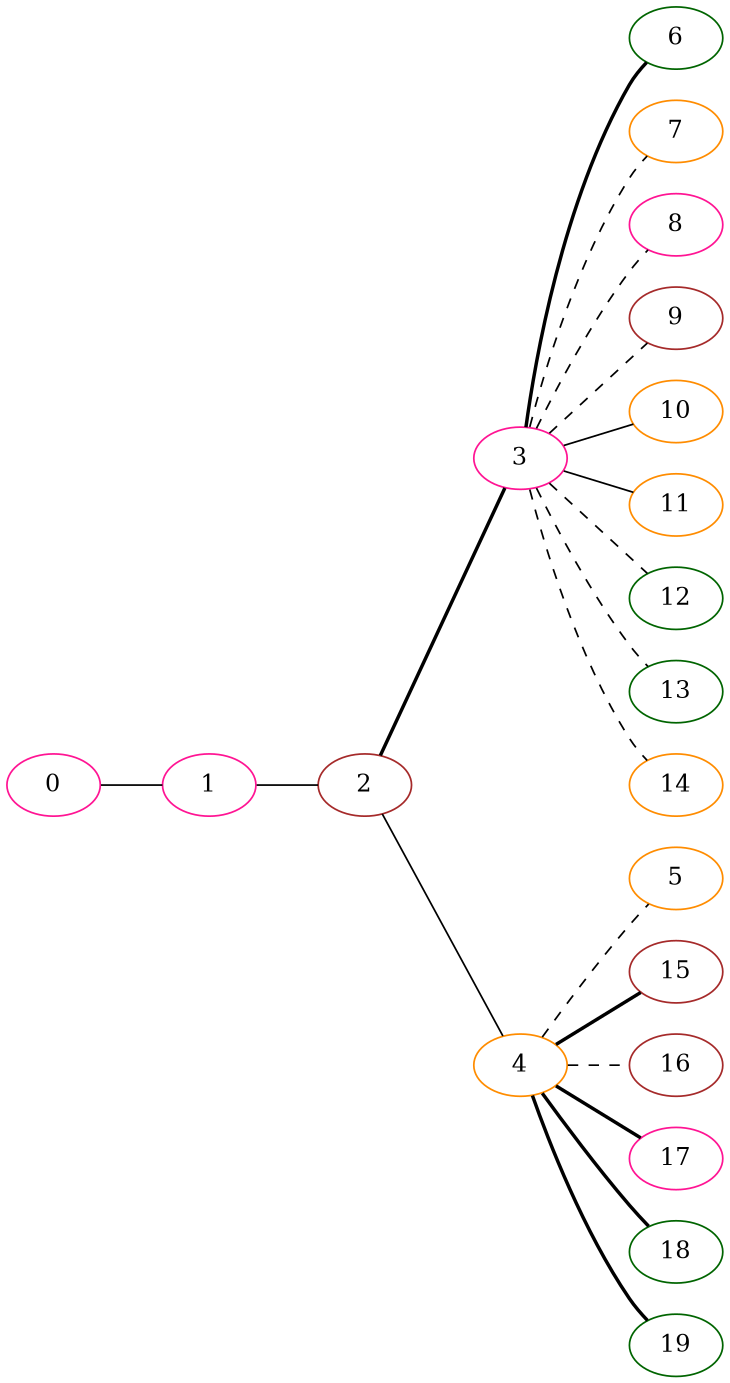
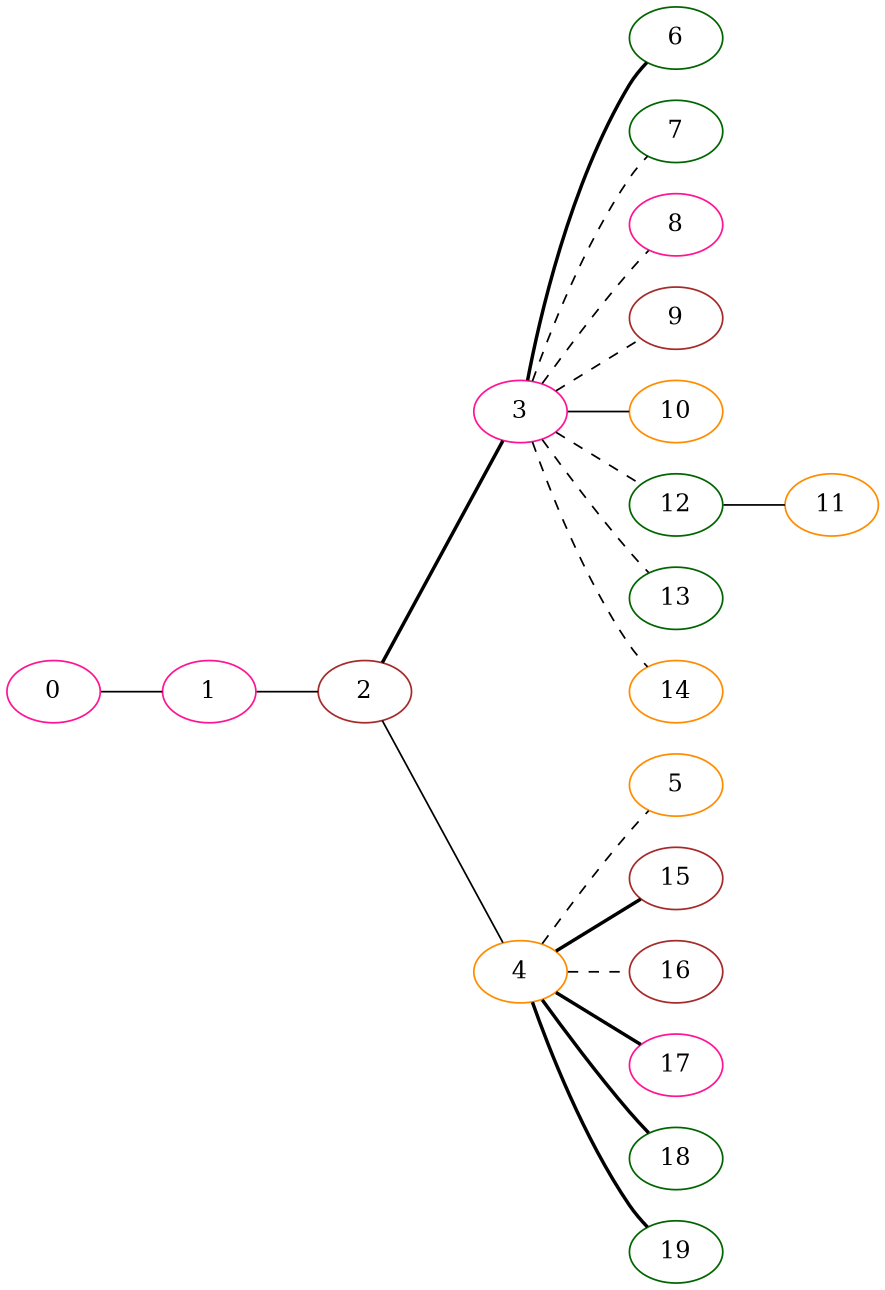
(676, 131) -> (676, 131)
(599, 482) -> (754, 505)
